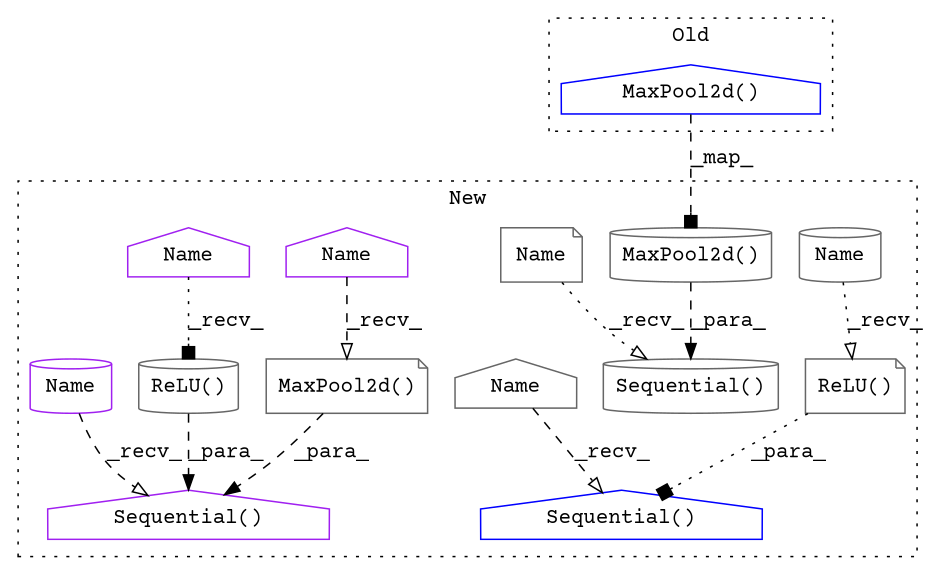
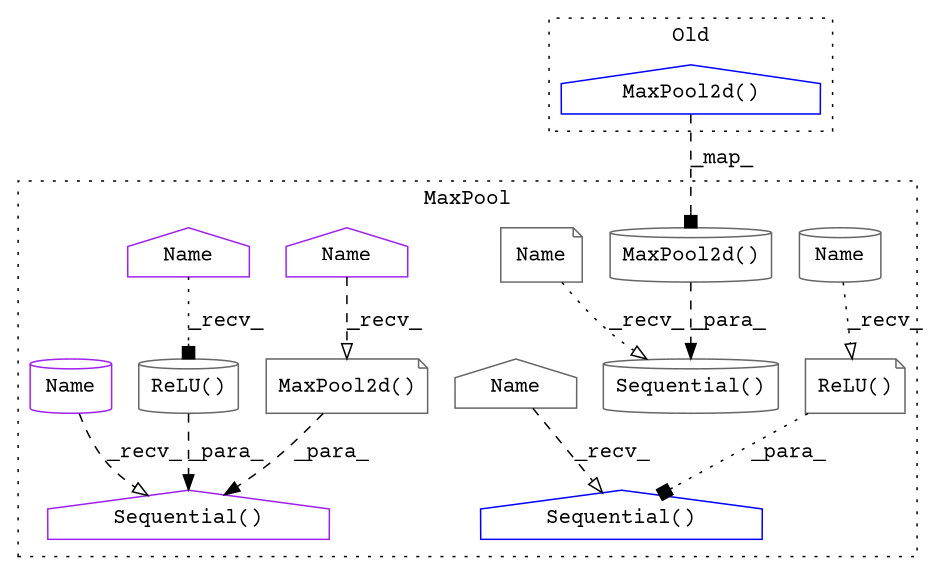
(468, 198) -> (468, 198)
